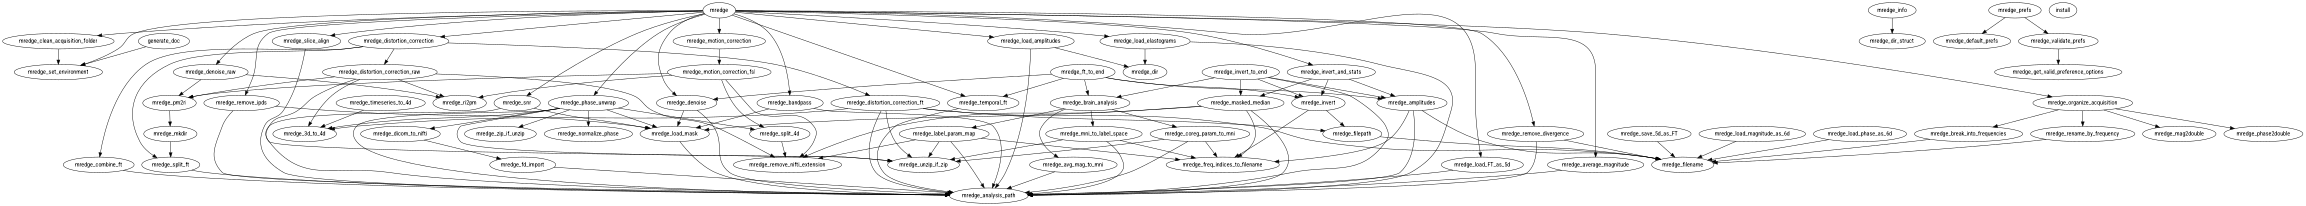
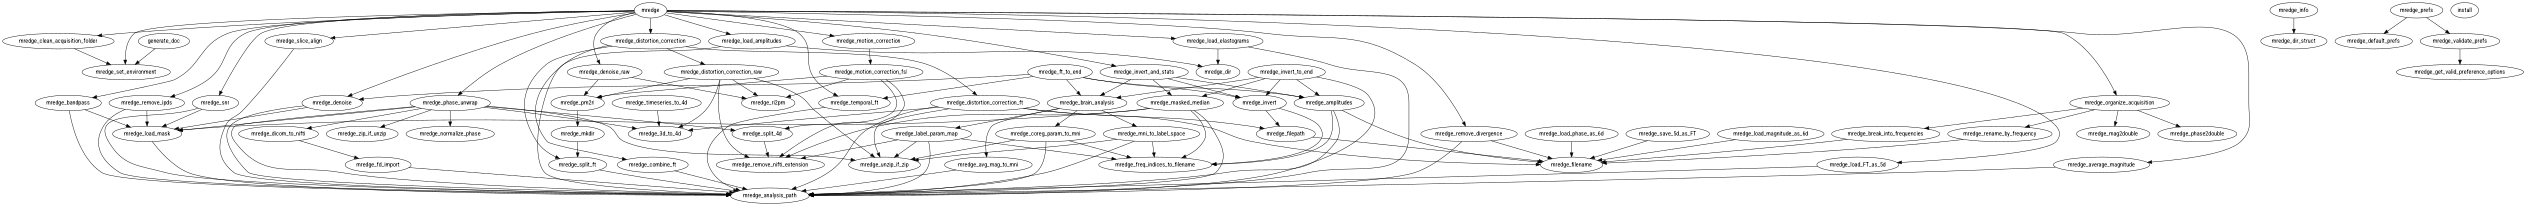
none -> (1117, 87)
